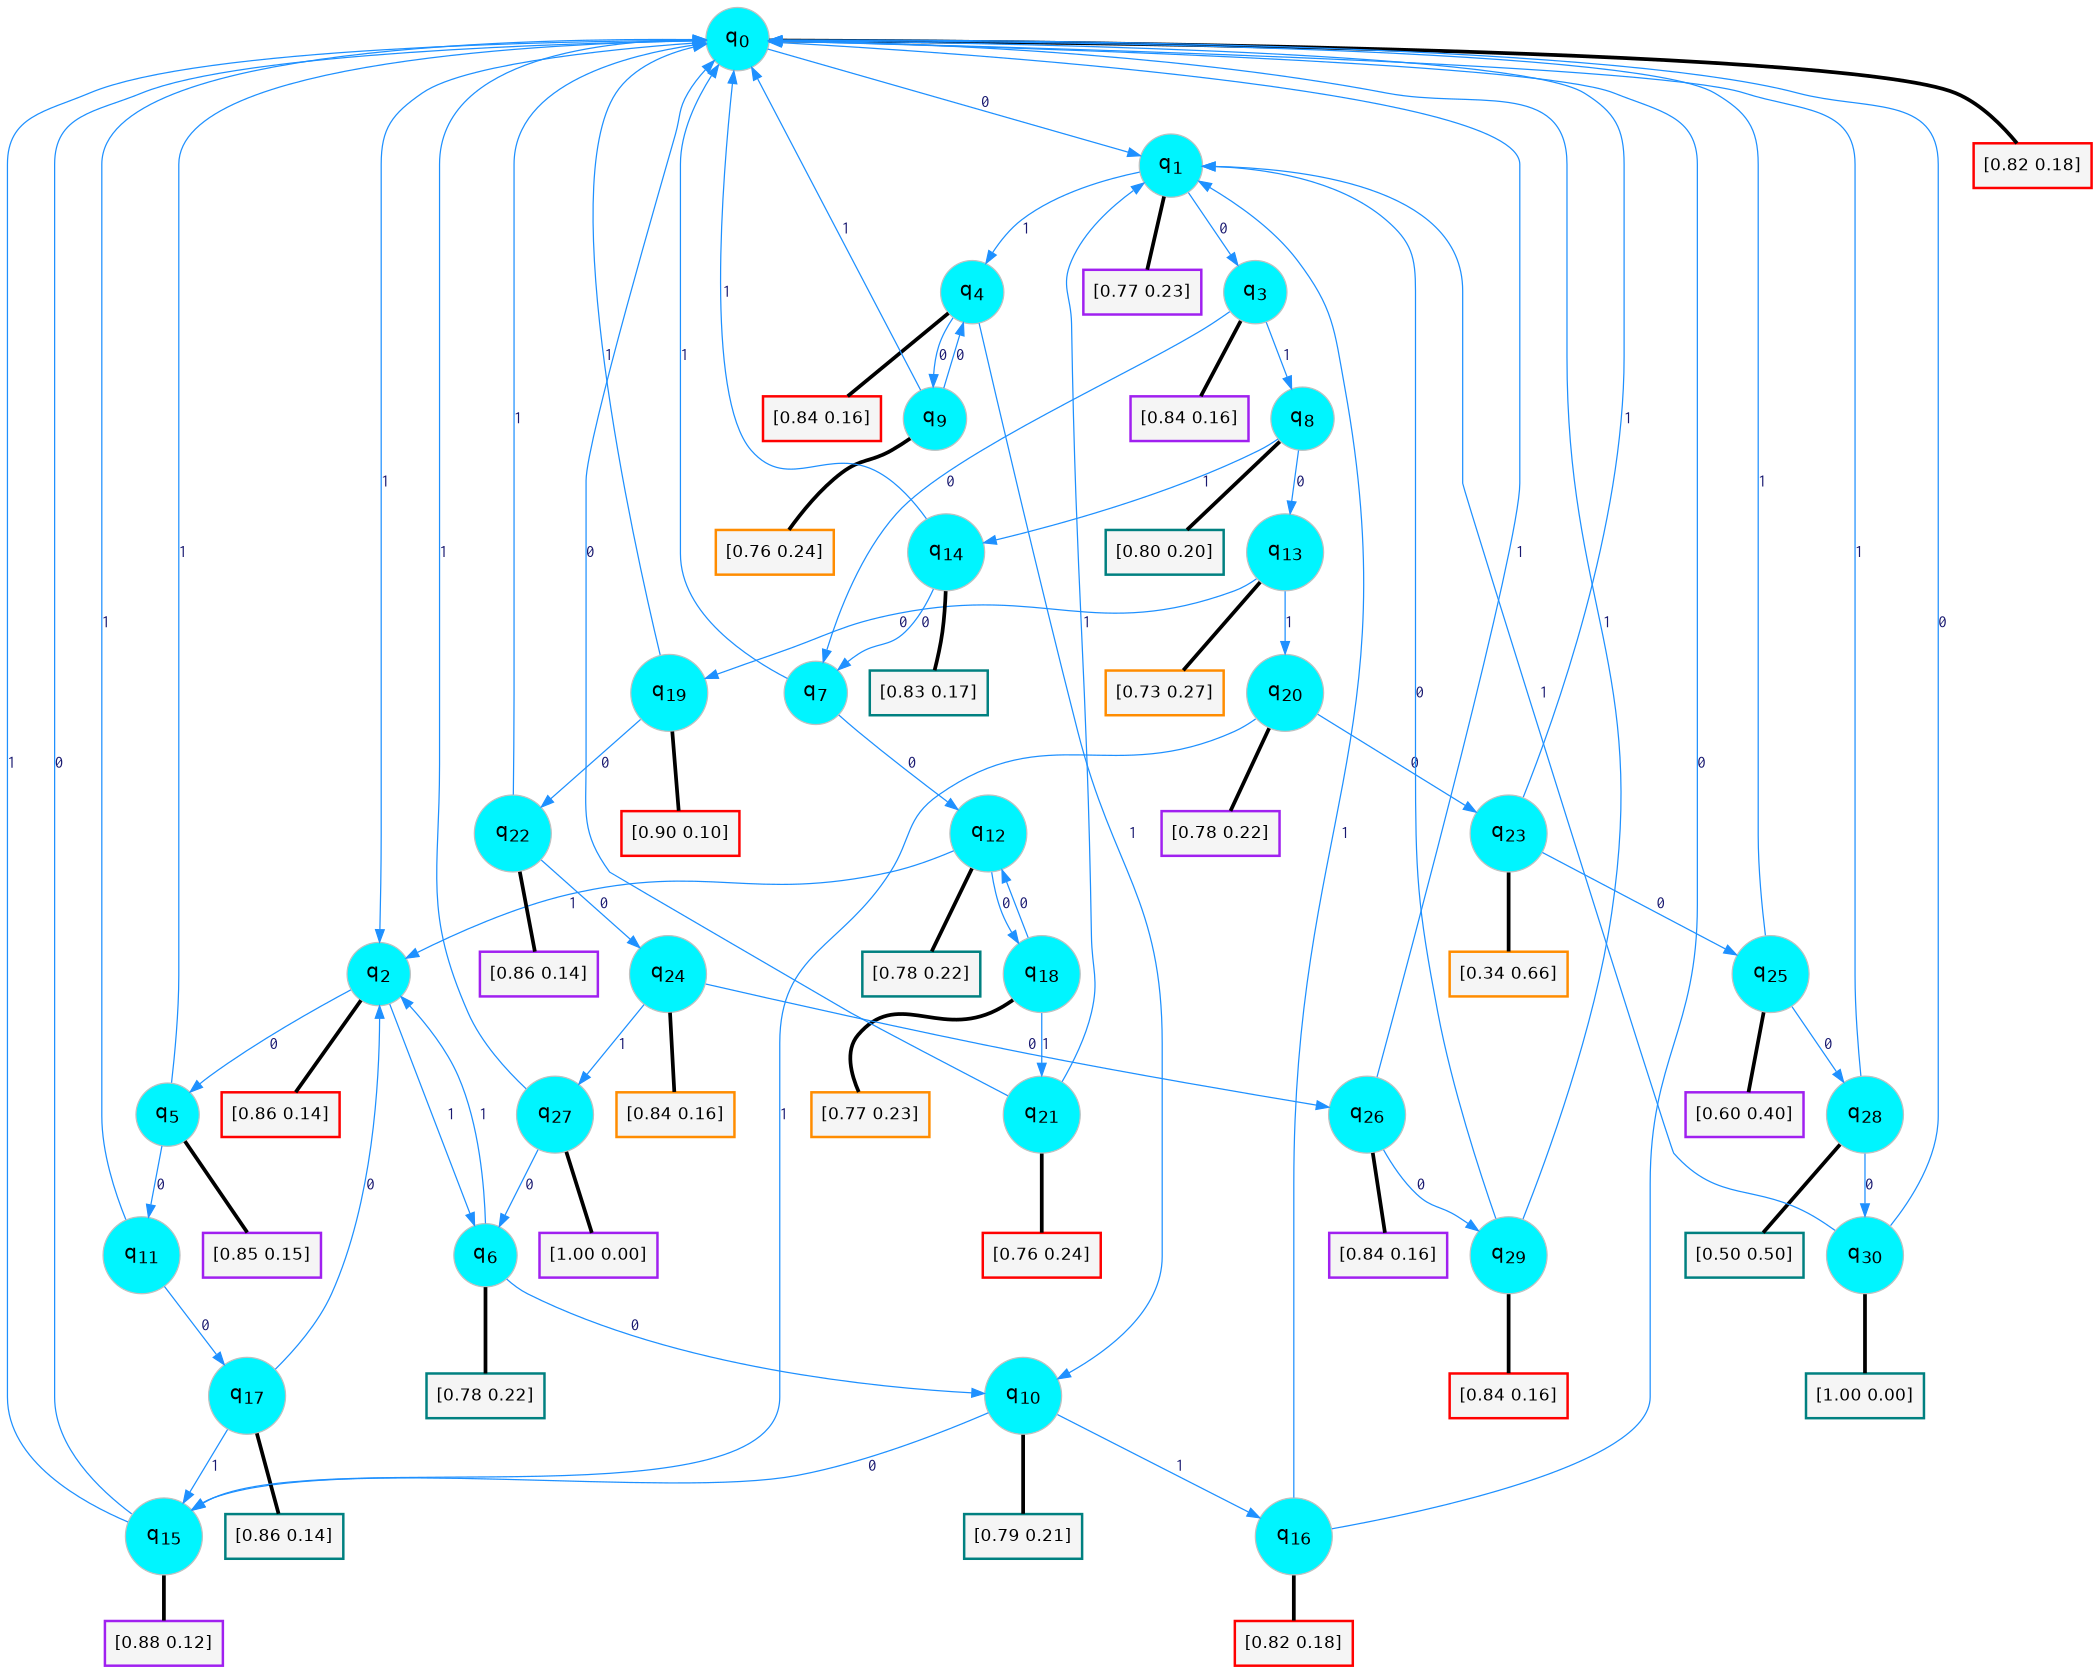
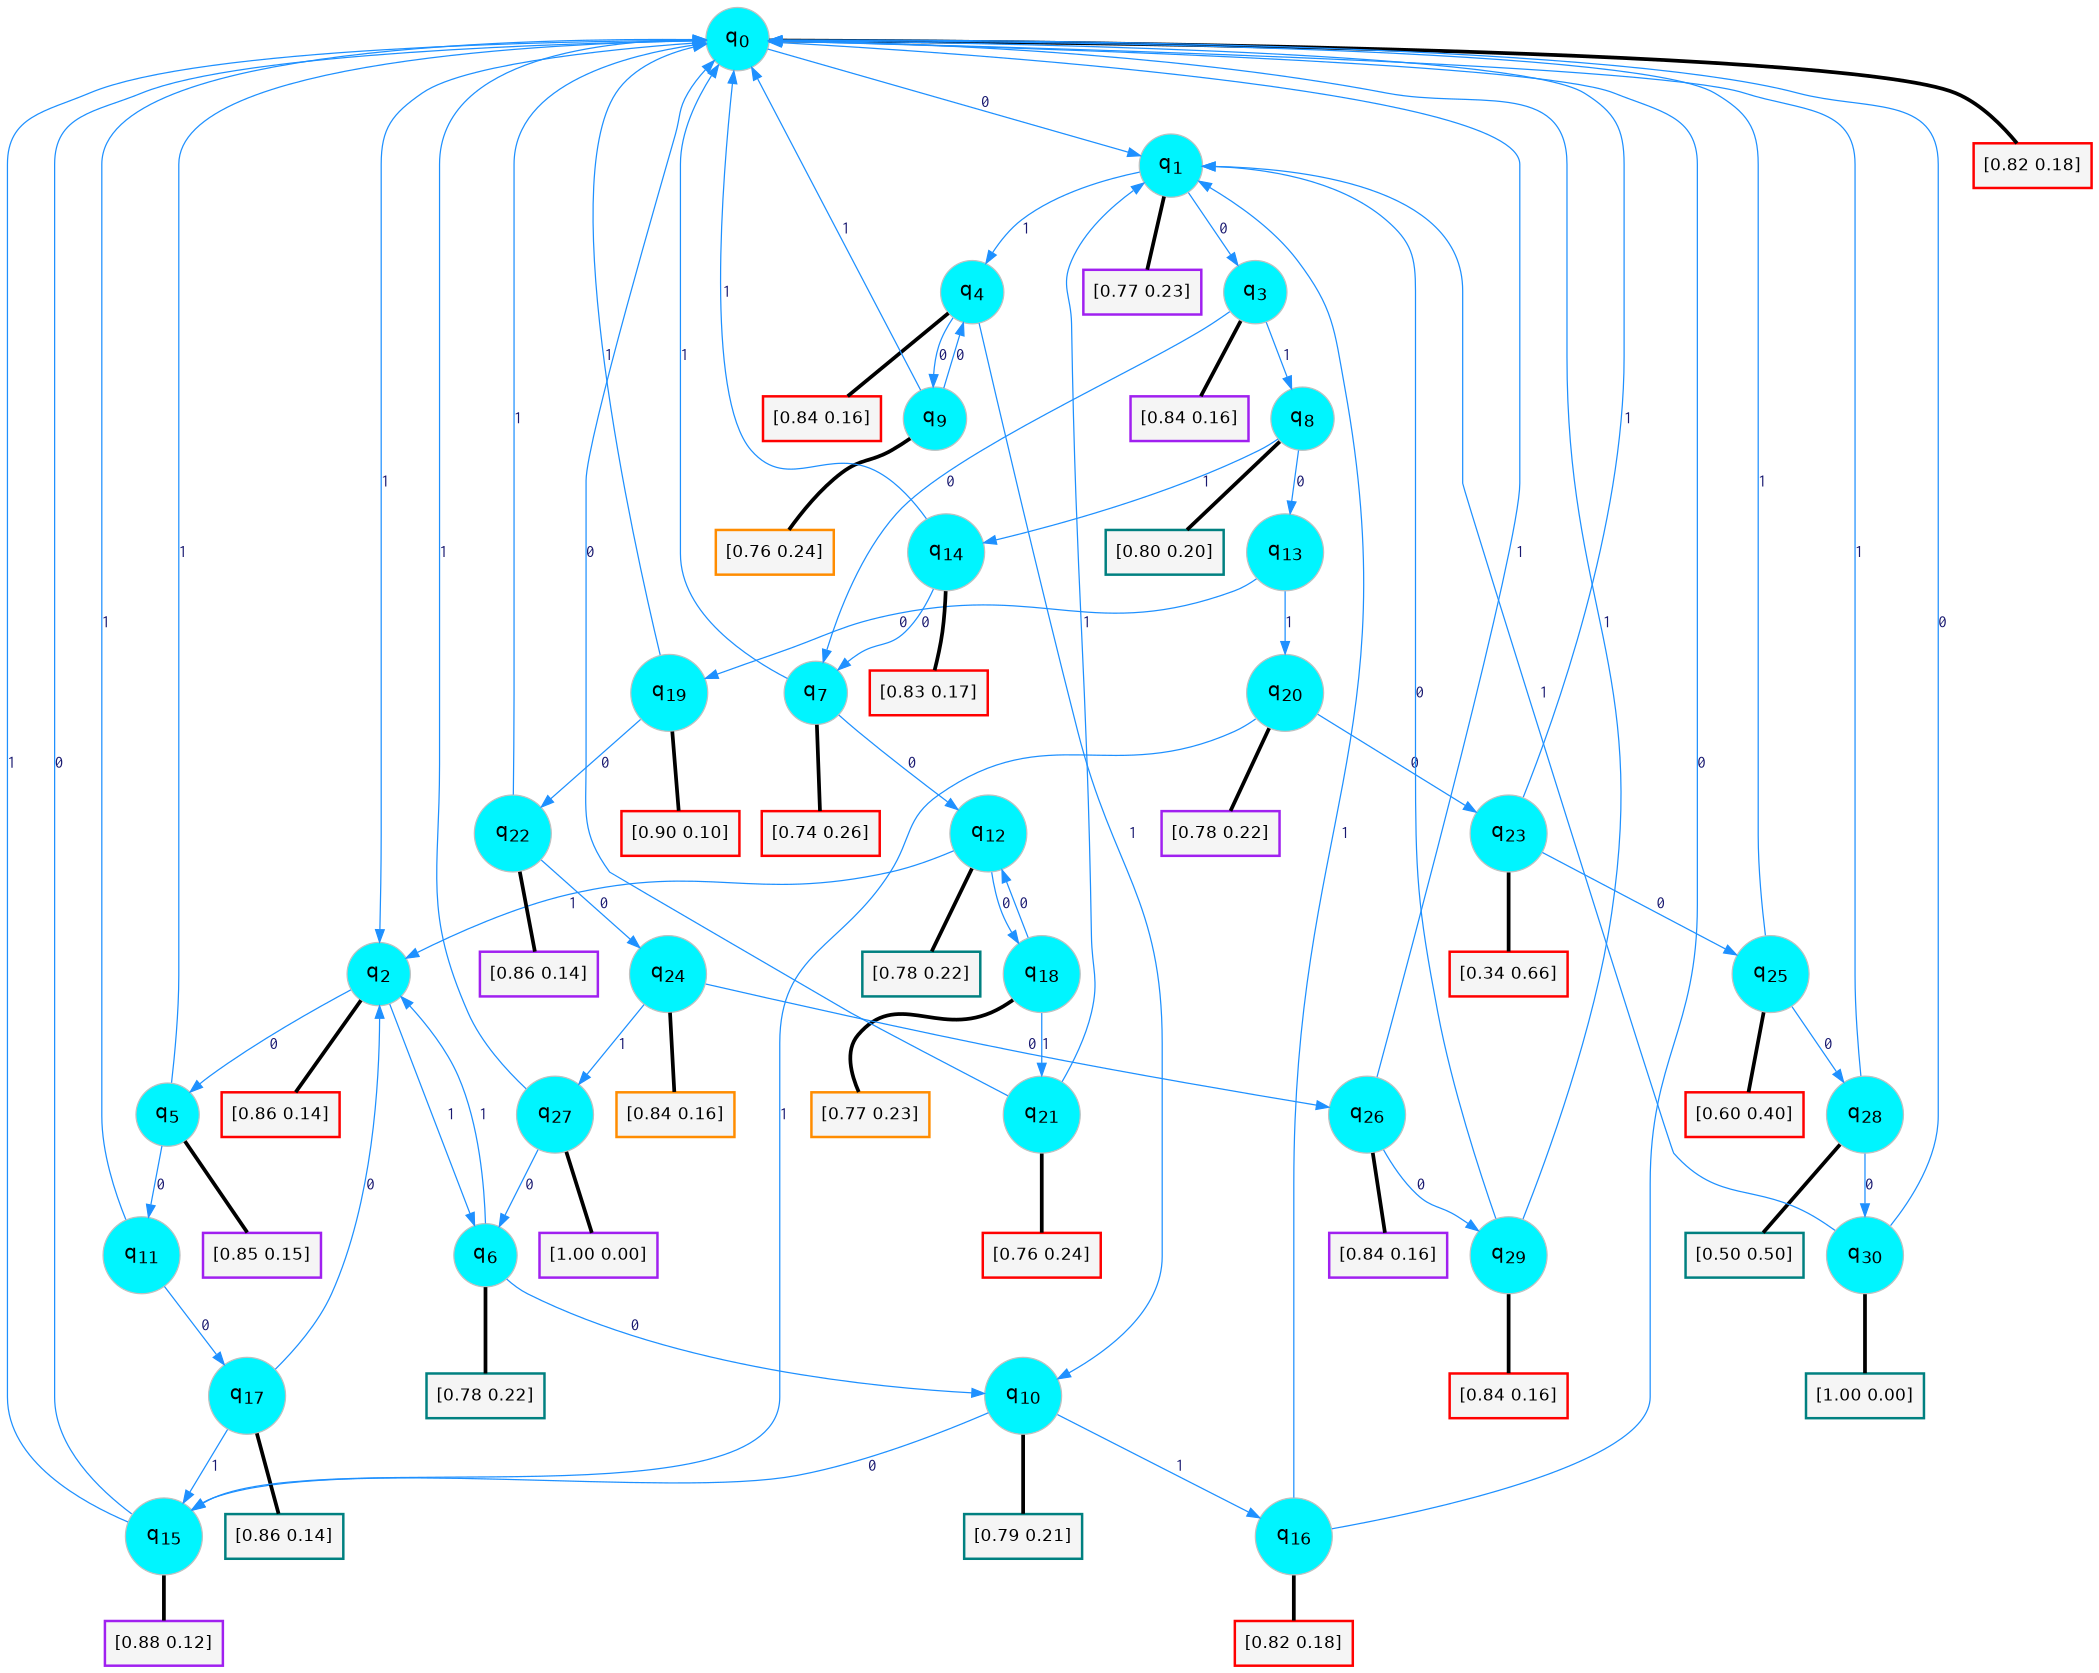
(929, 693) -> (929, 693)
(1165, 693) -> none
none -> (821, 833)
(1509, 974) -> (1509, 974)
(1745, 1115) -> (1745, 1115)
